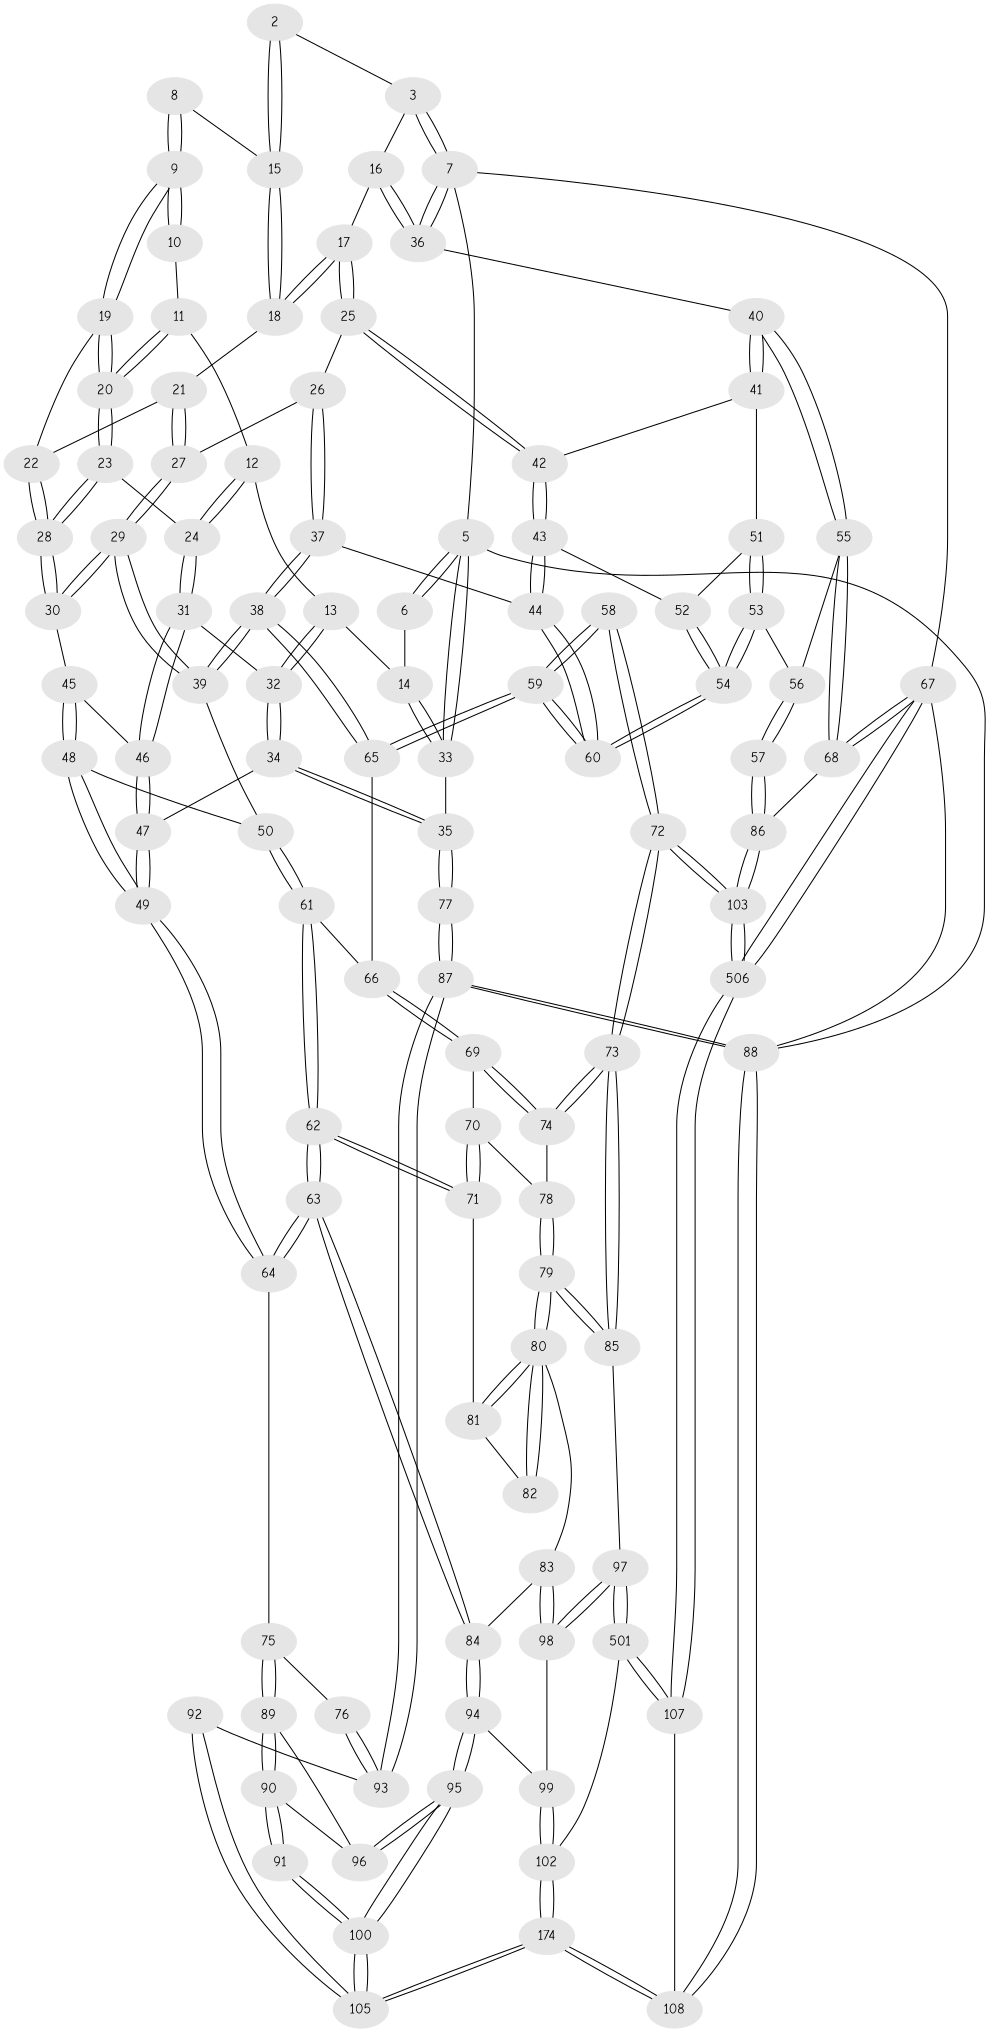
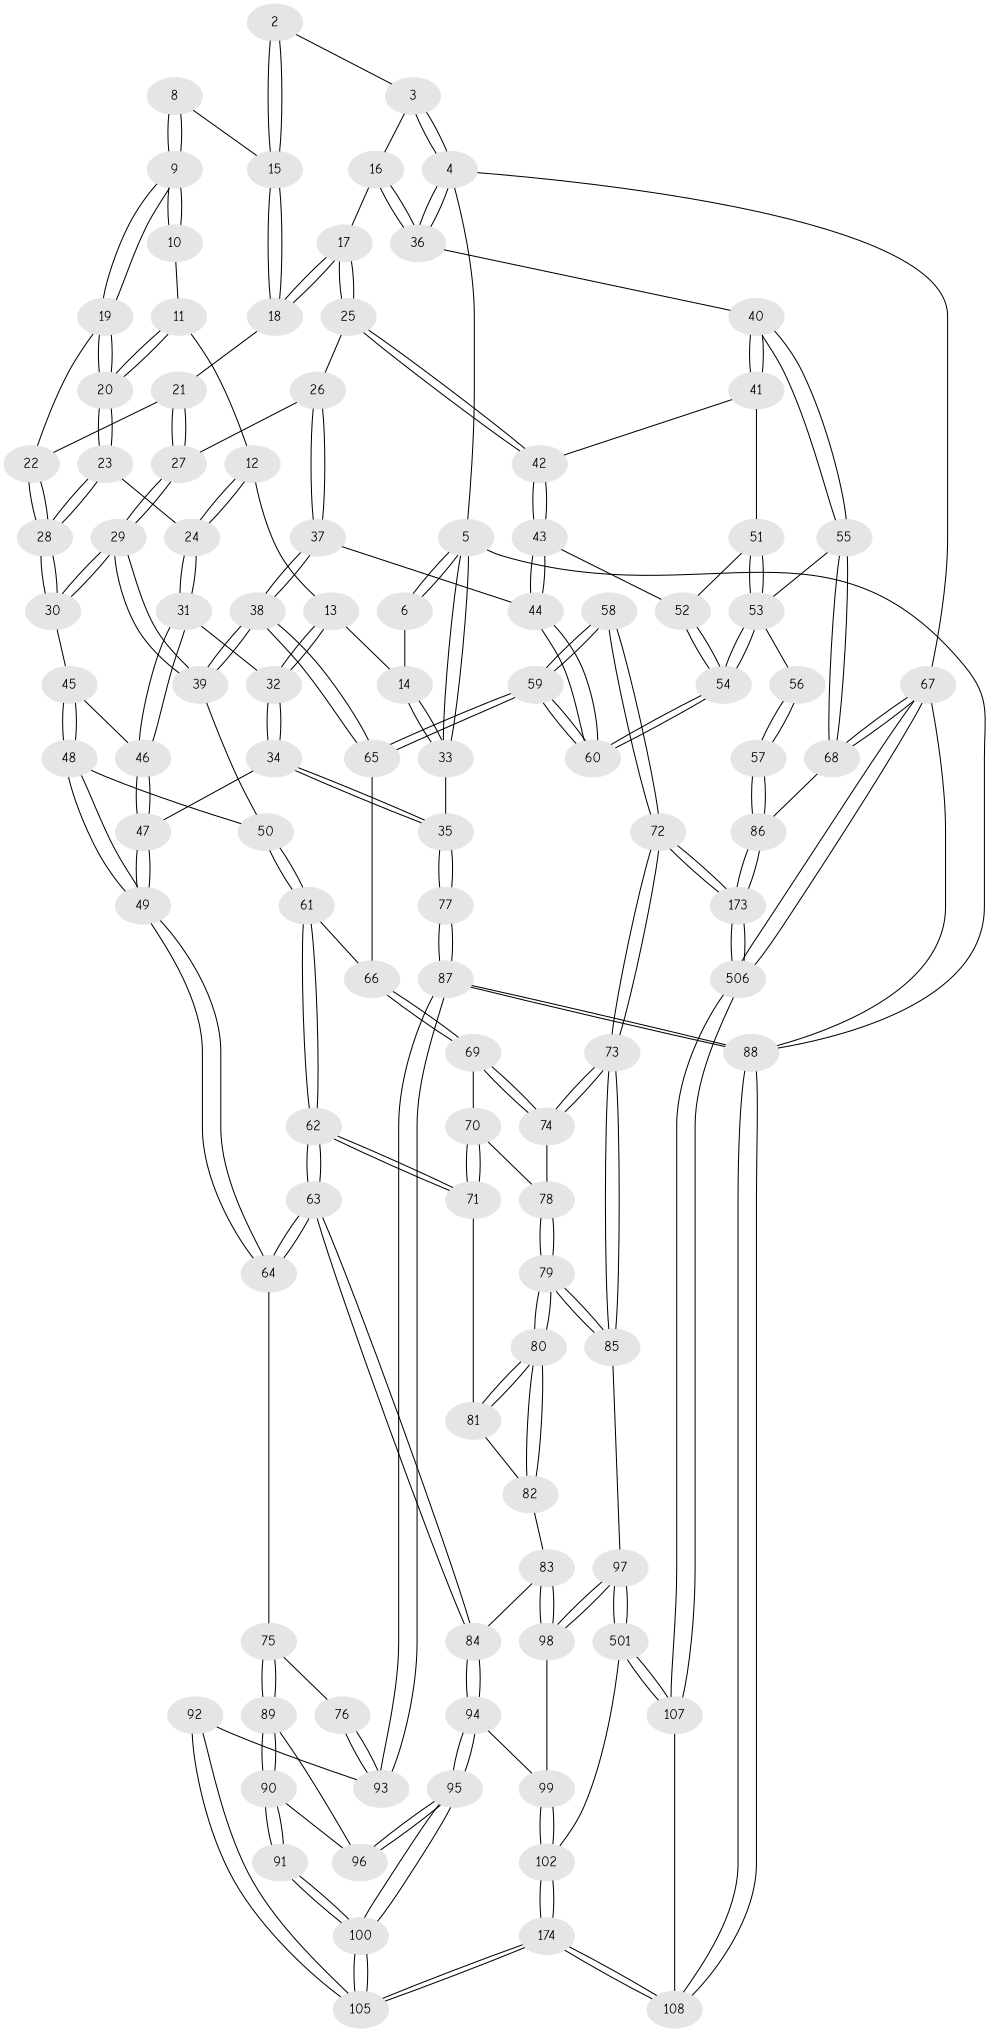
(450, 170) -> (450, 170)
(821, 611) -> (808, 568)
(738, 906) -> (738, 906)
(570, 1457) -> (539, 1531)
